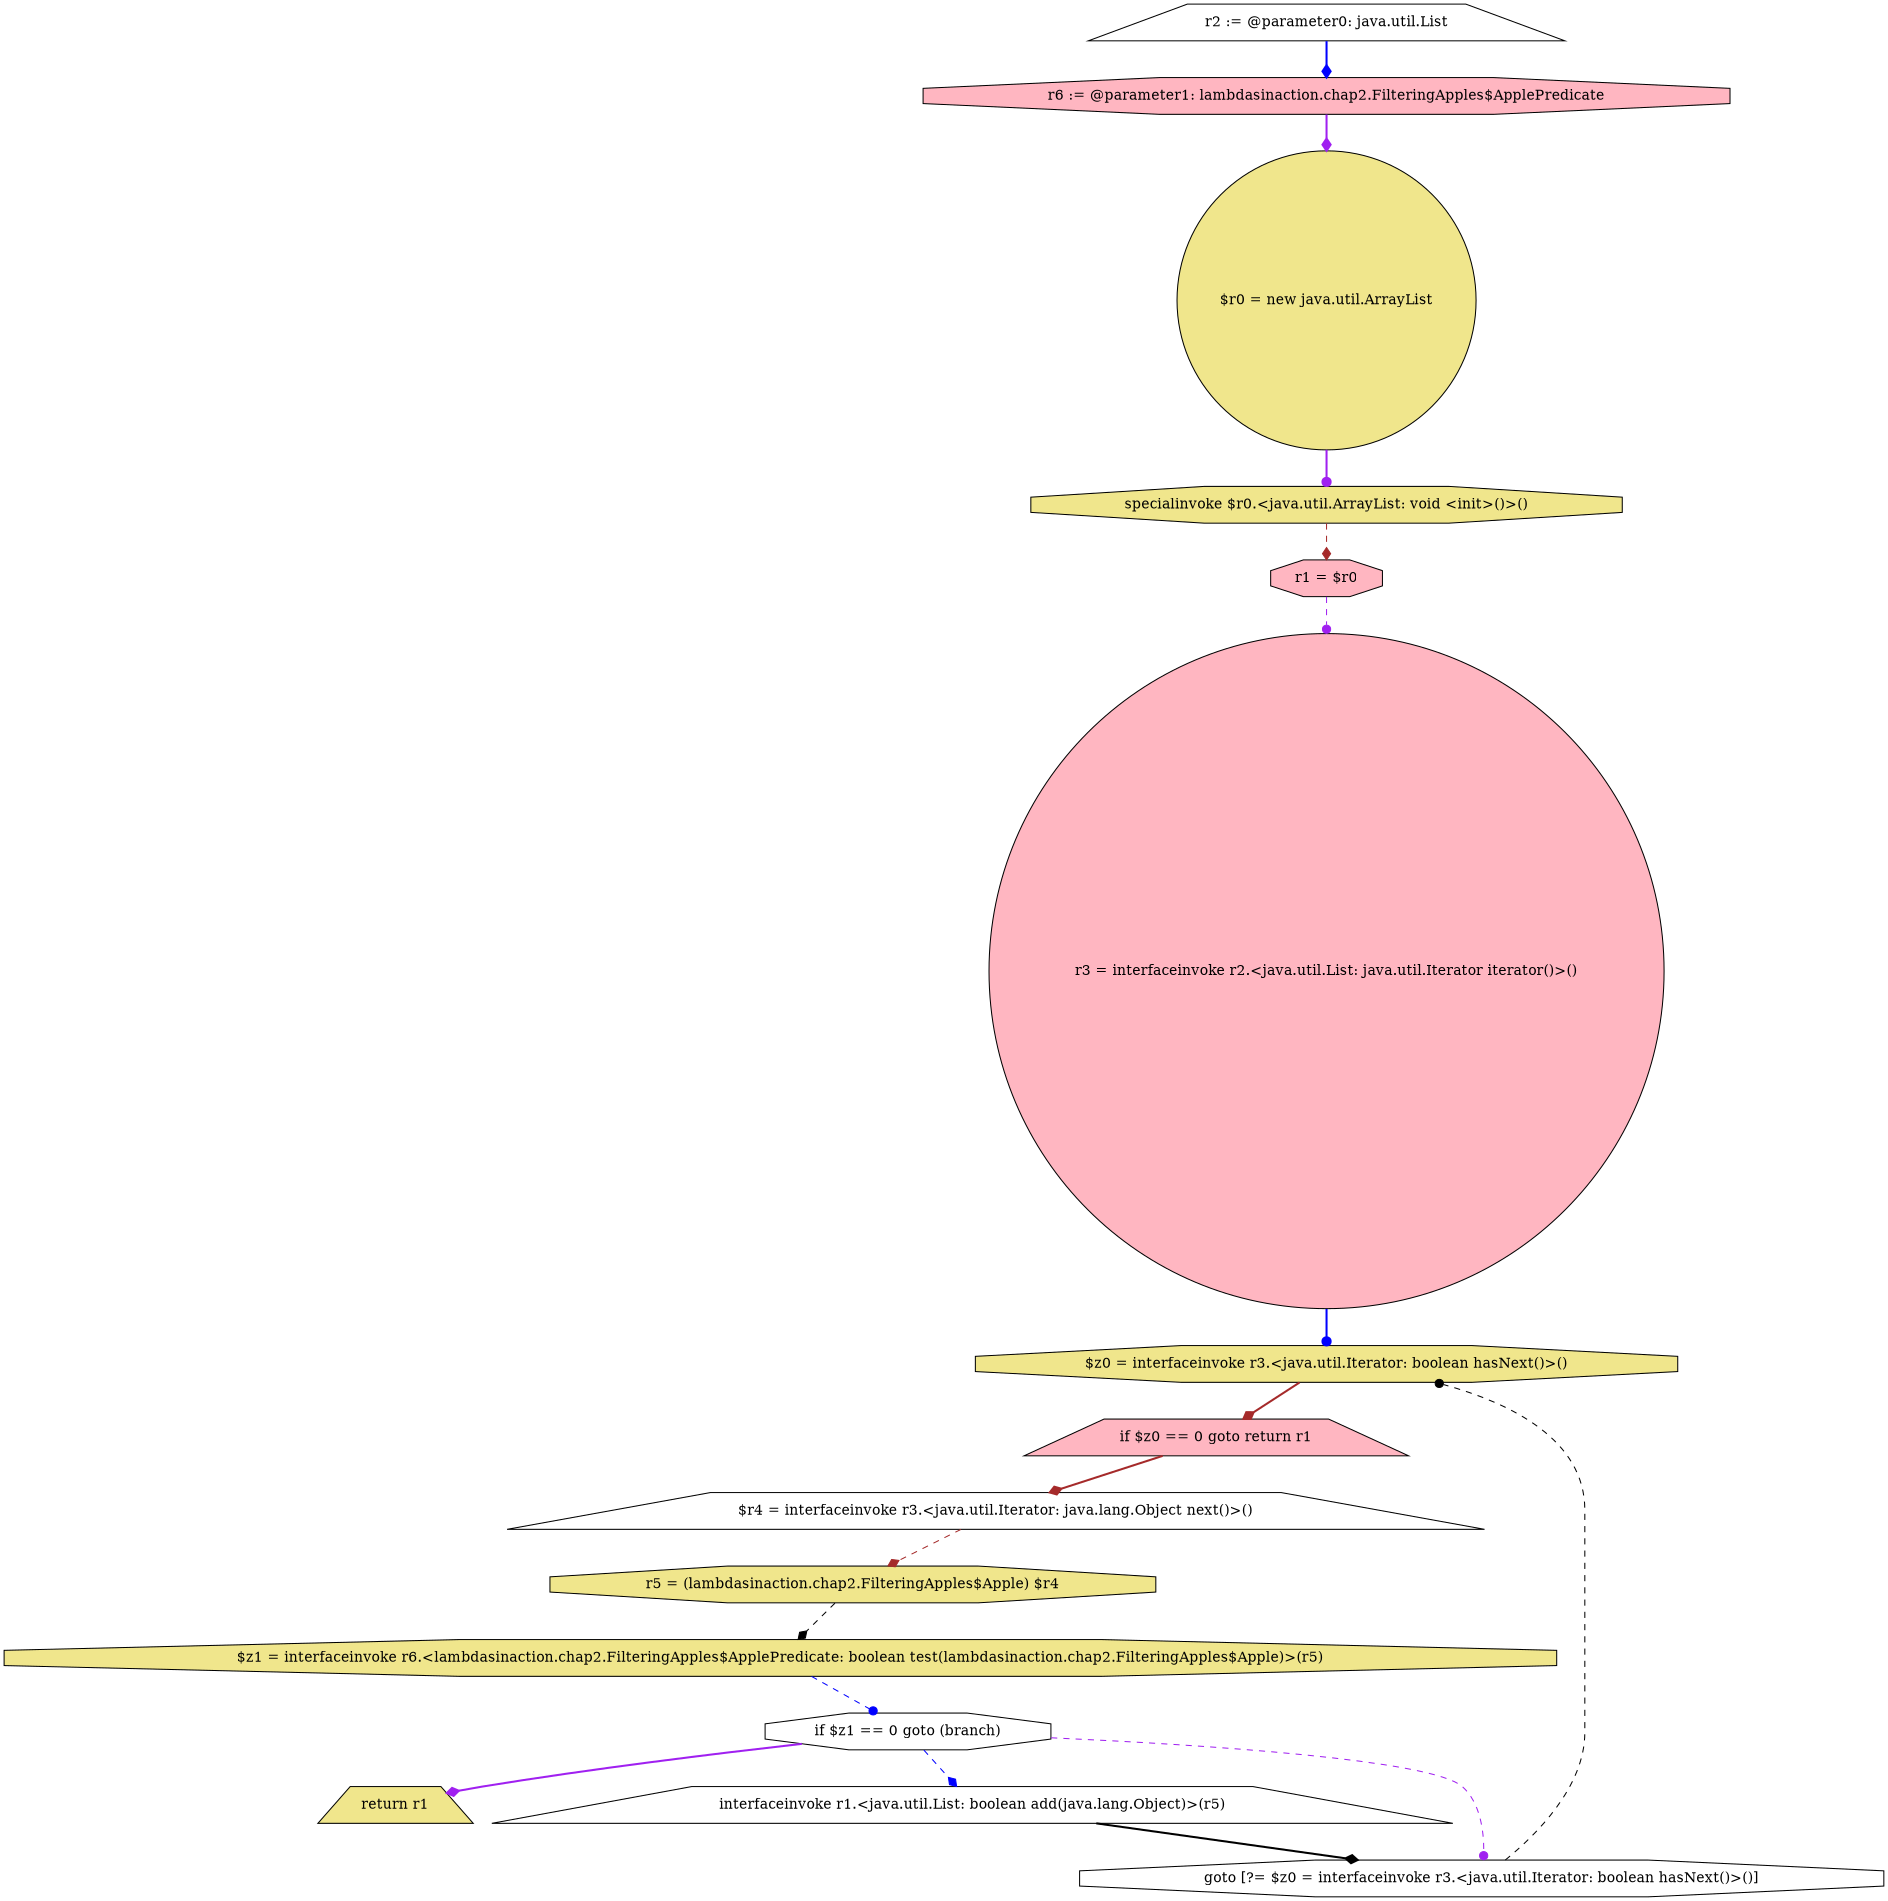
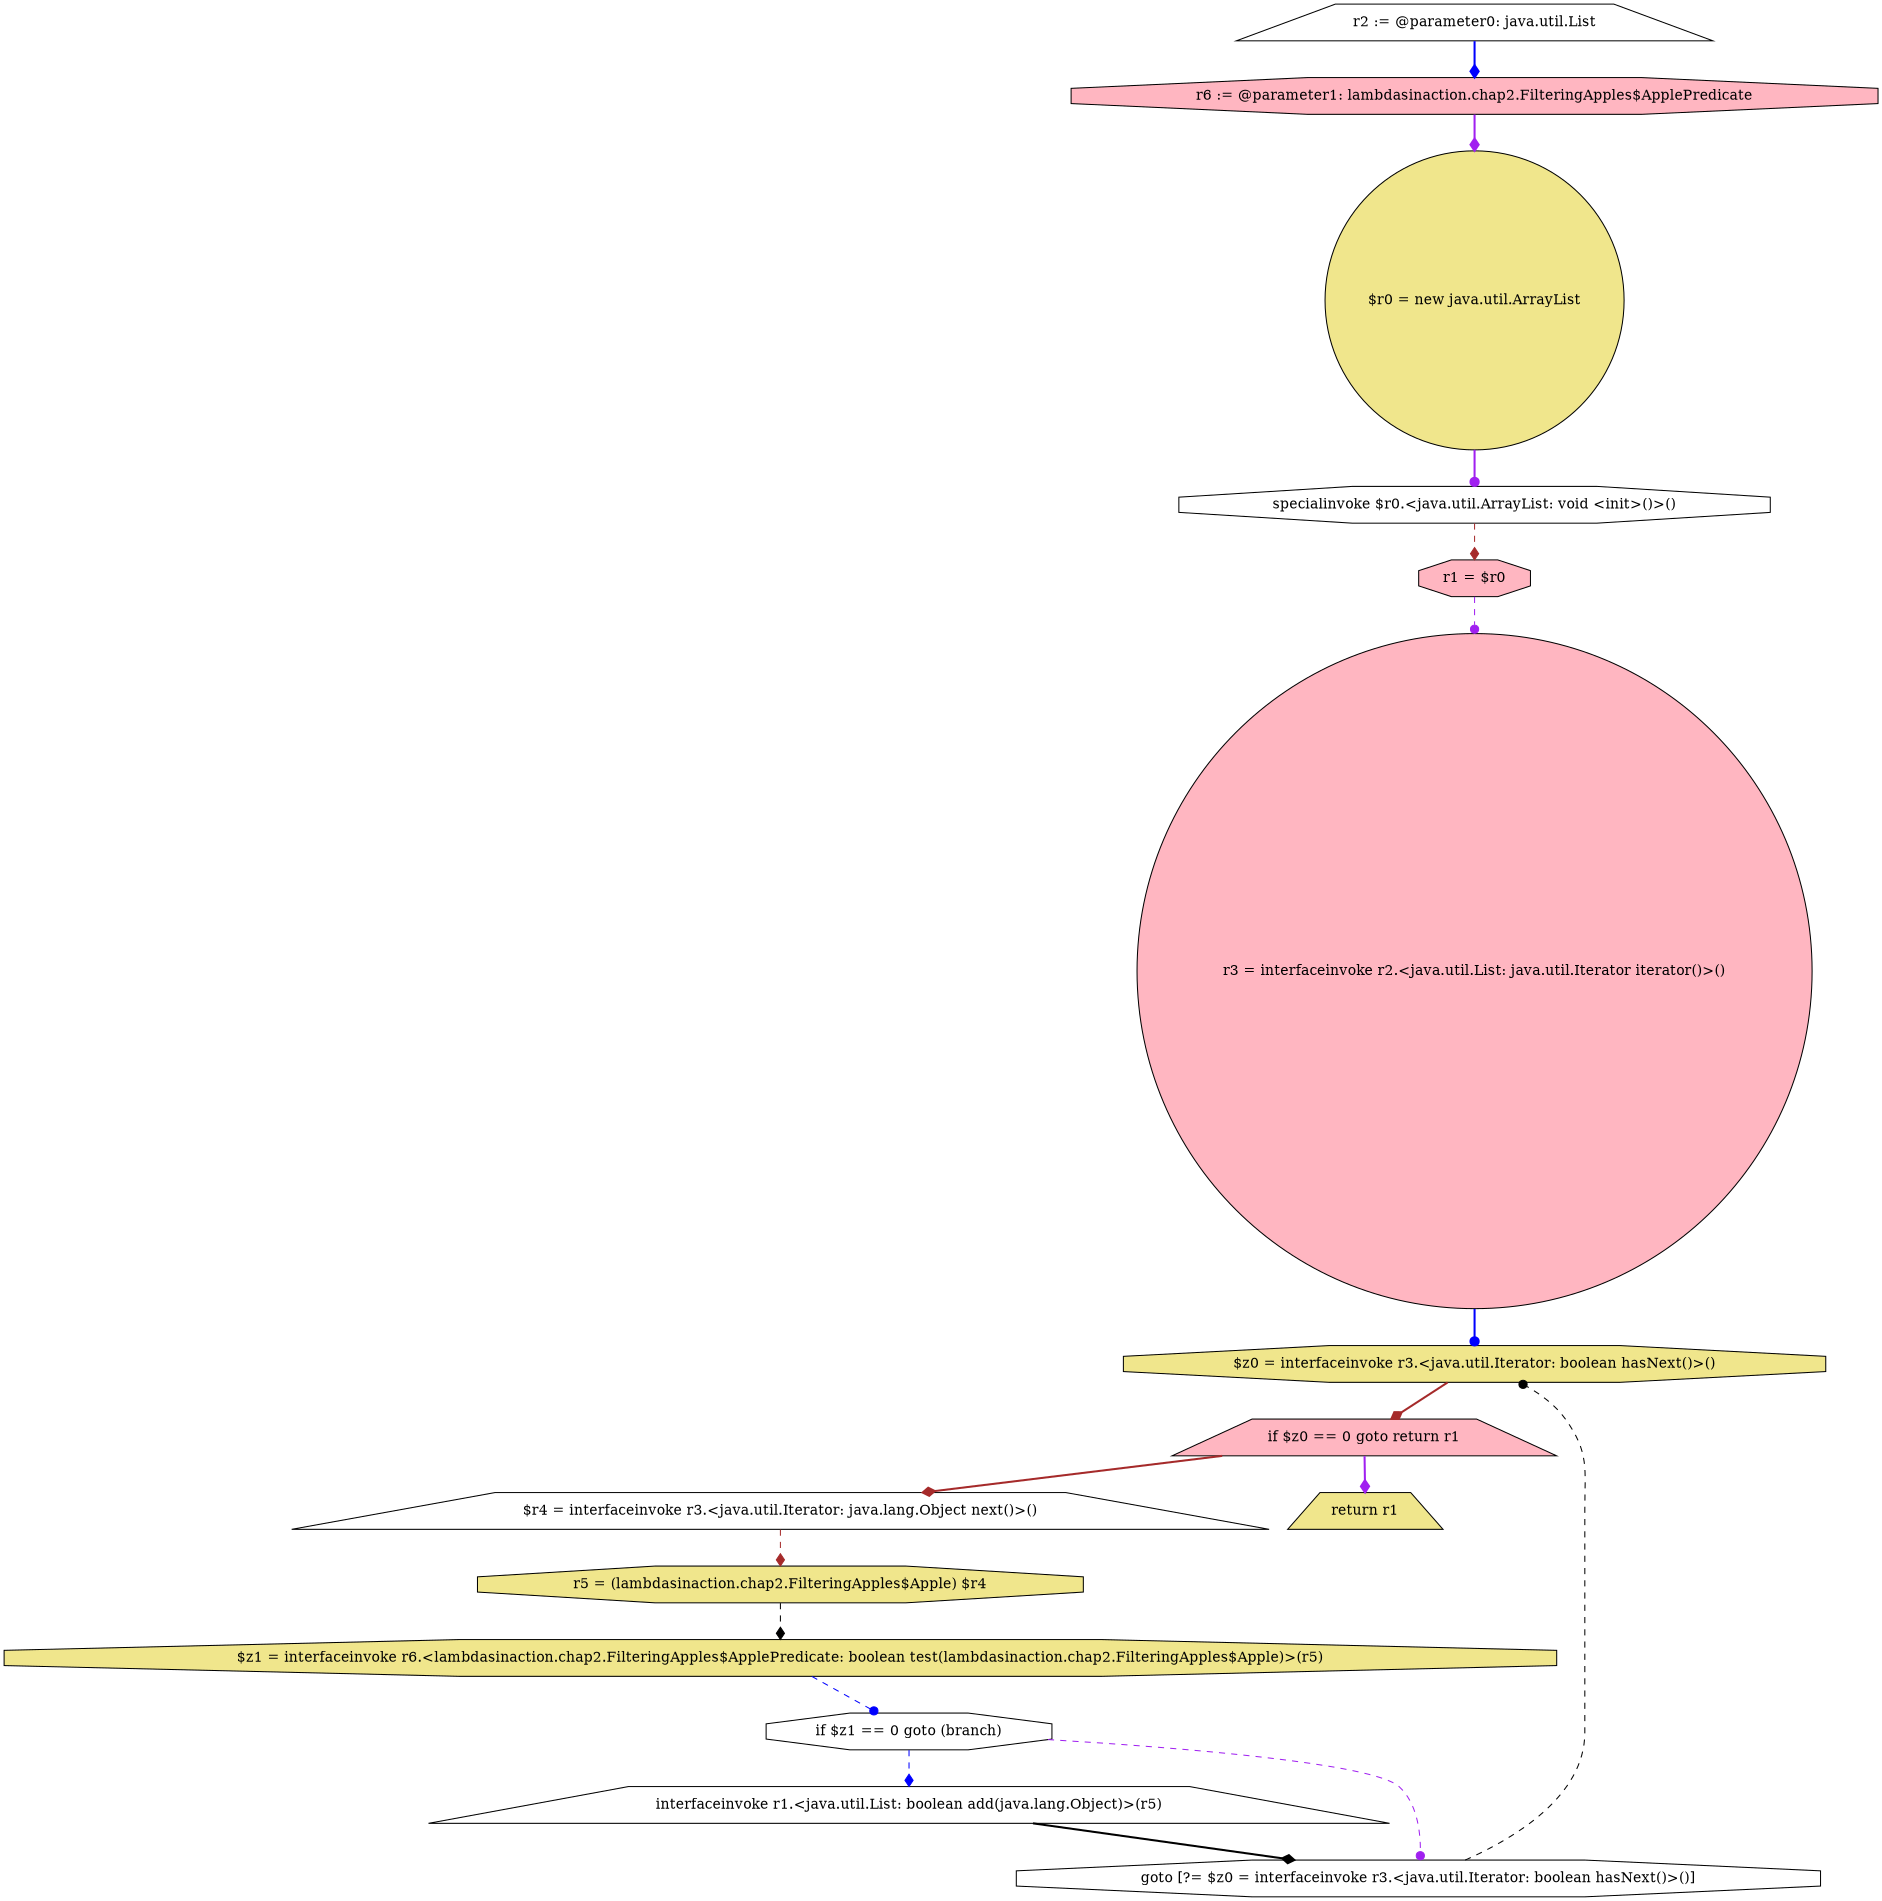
(1327, 505) -> (1475, 505)
(630, 1765) -> (1365, 1468)
